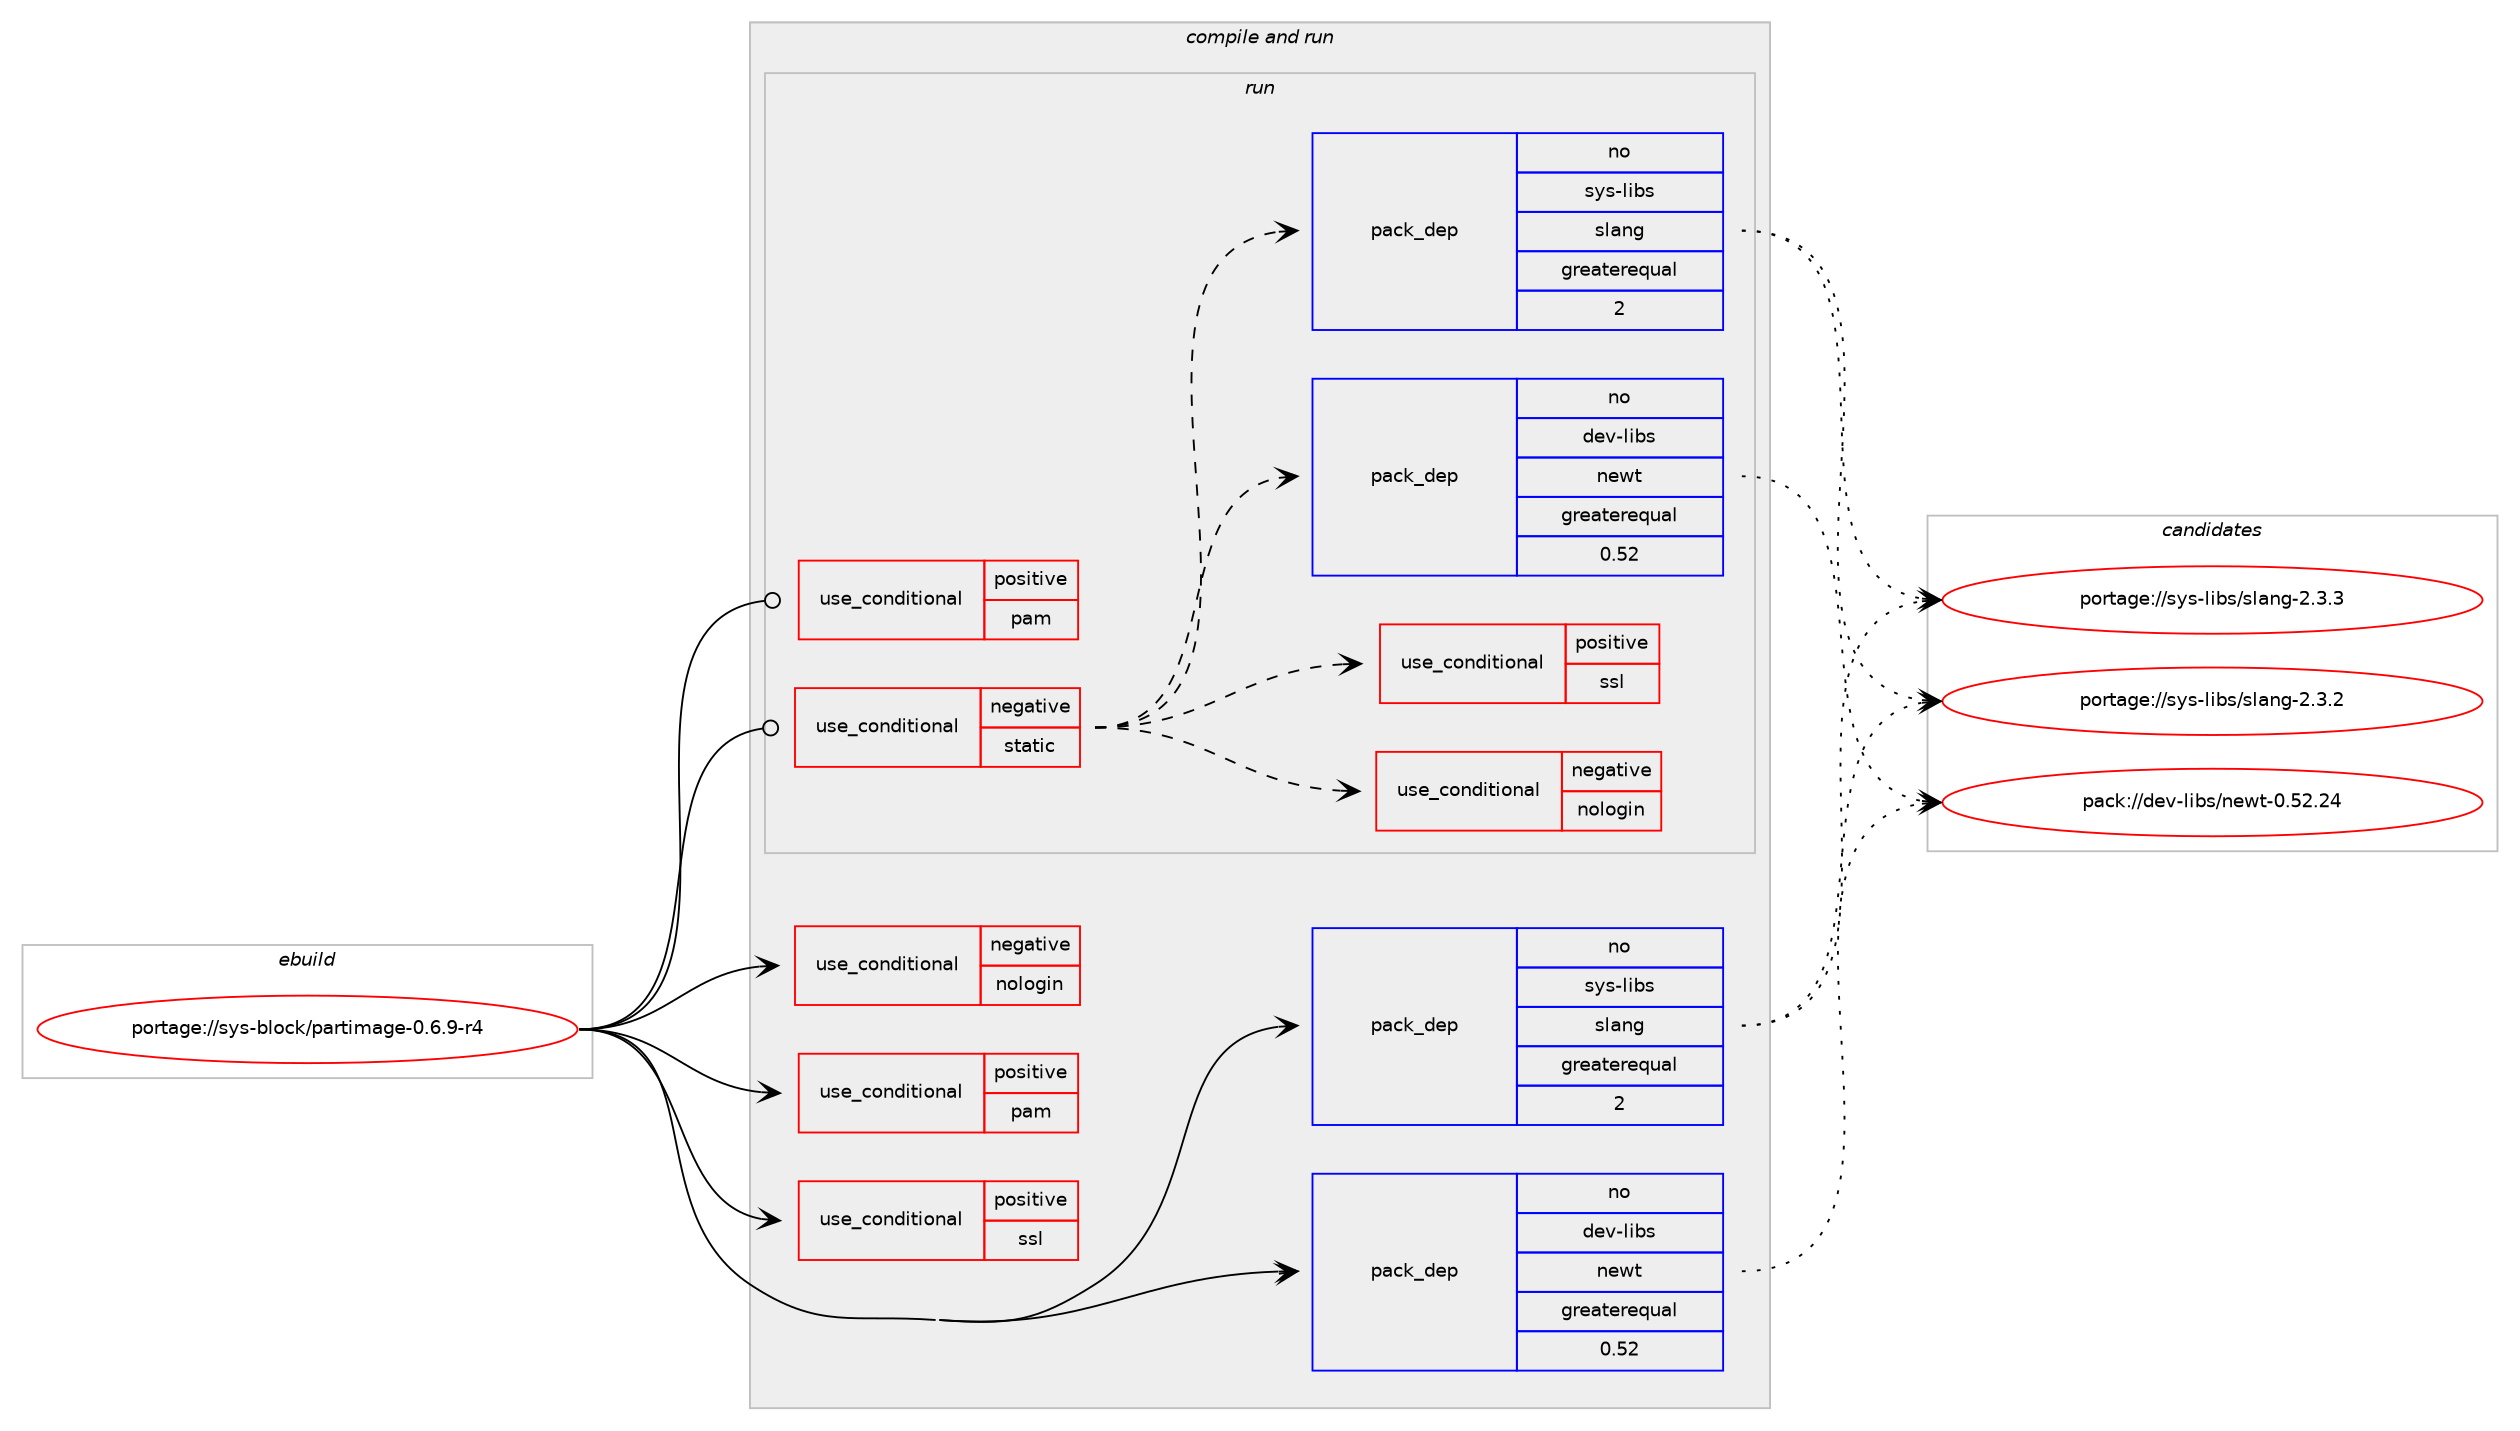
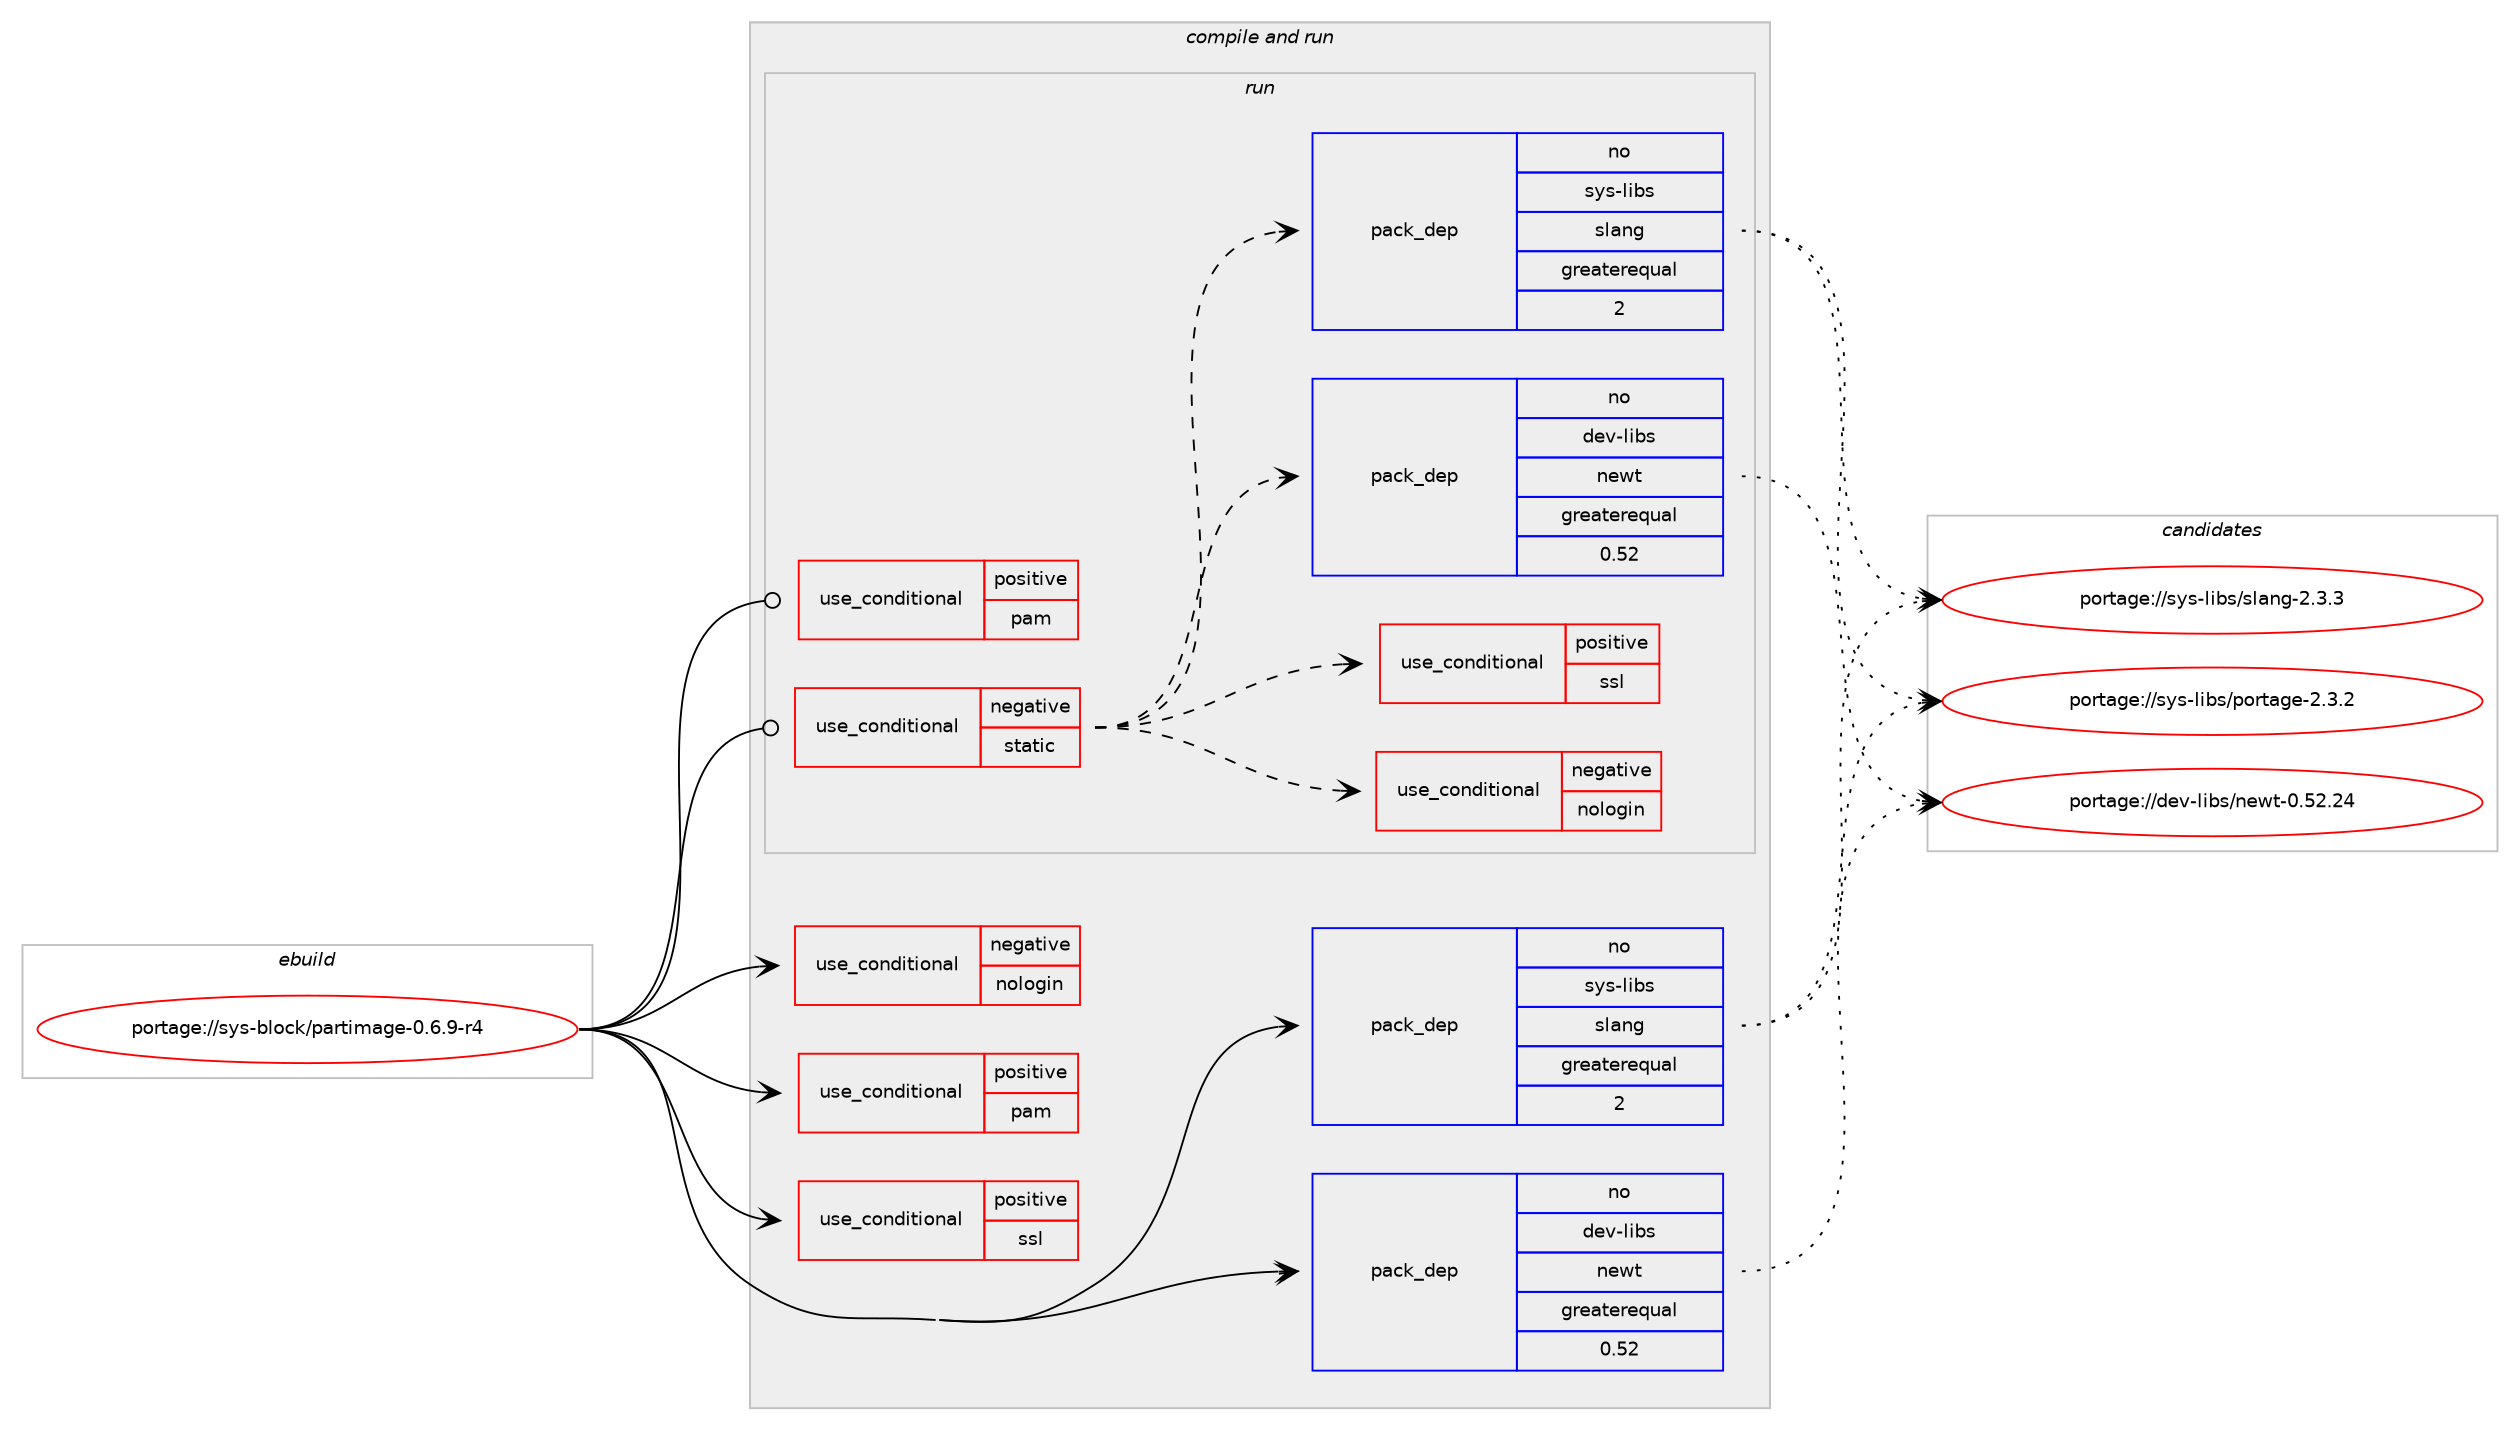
(2212, 701) -> (2212, 701)
(2212, 802) -> (2212, 802)
